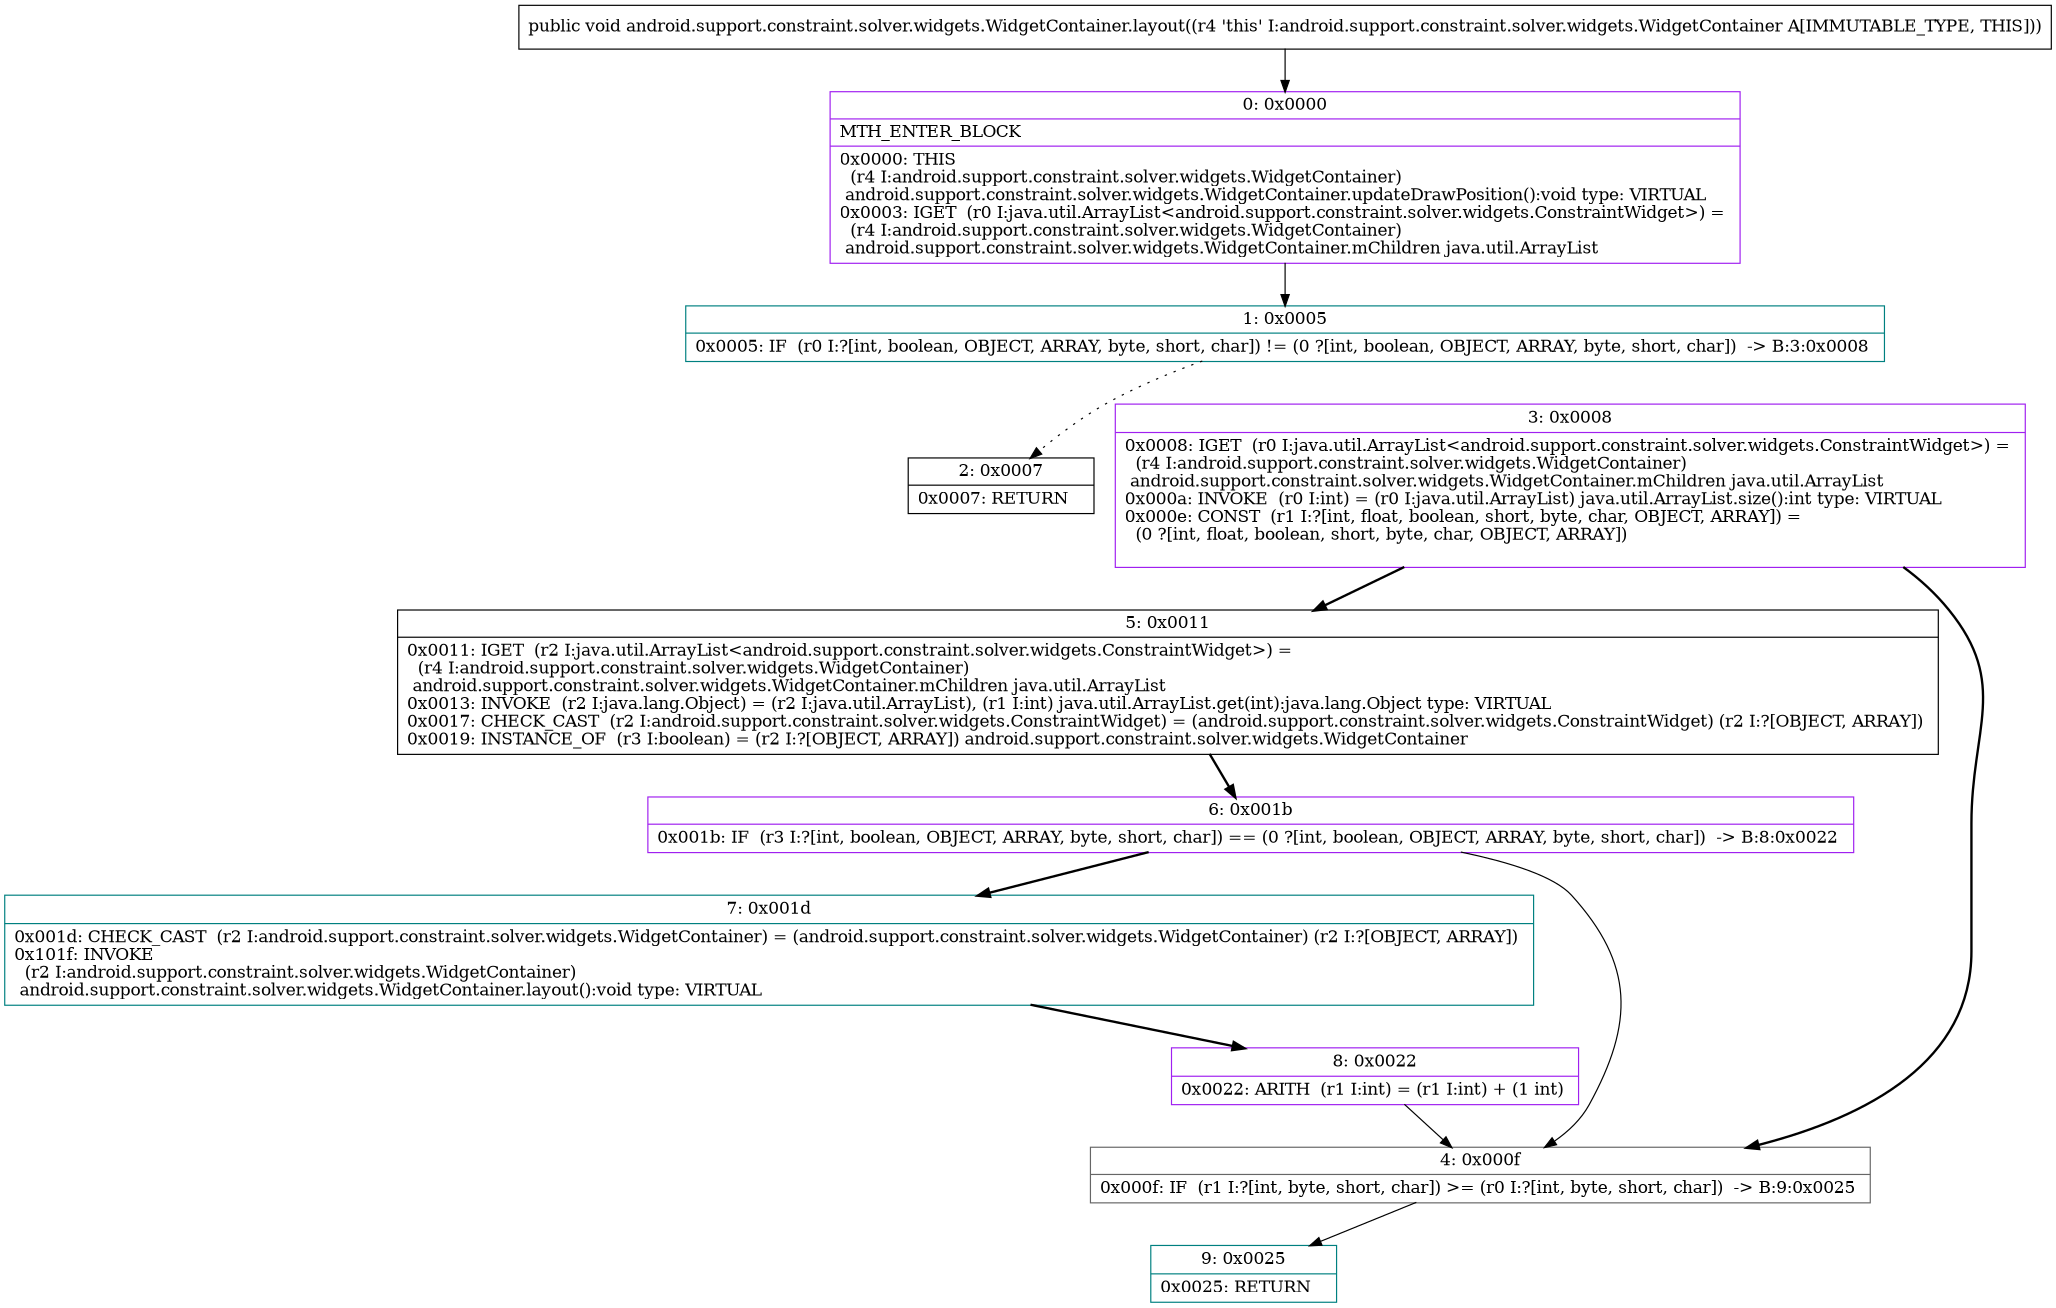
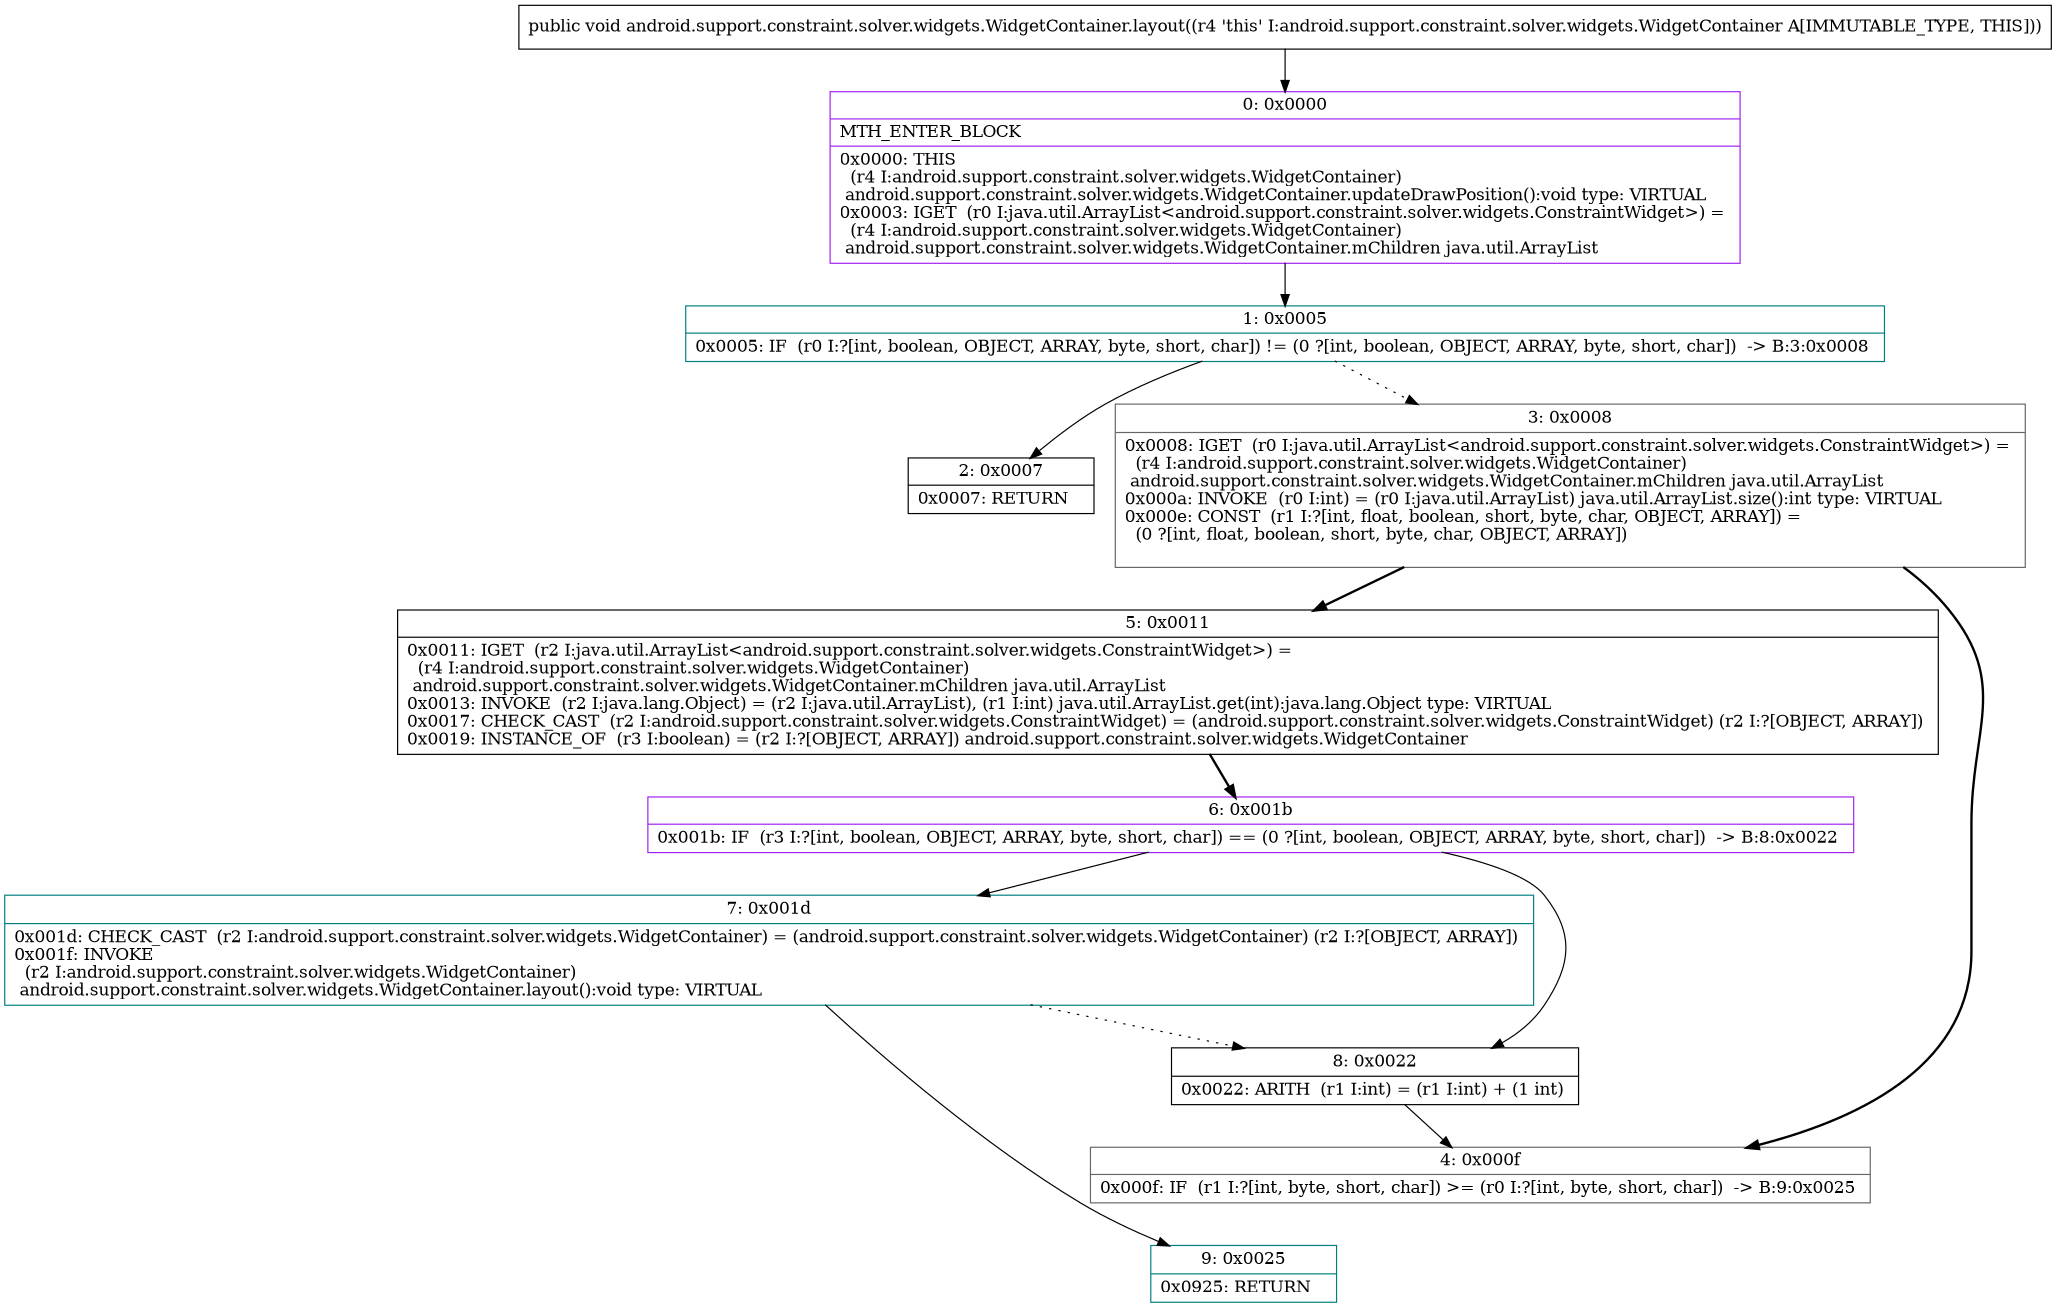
none -> (1371, 380)
(1116, 398) -> (1116, 398)
(1570, 486) -> (1570, 486)
(1069, 872) -> (1069, 872)
(89, 955) -> (89, 955)
(1613, 962) -> (1561, 923)
(1132, 1025) -> (1132, 1025)
(1375, 1076) -> (1375, 1076)
(1368, 1222) -> (983, 1136)
(1244, 1287) -> (1244, 1287)
